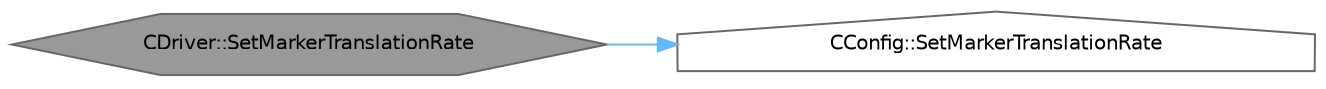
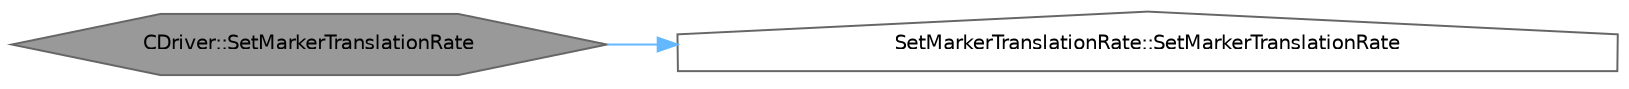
(996, 45) -> (1148, 45)
